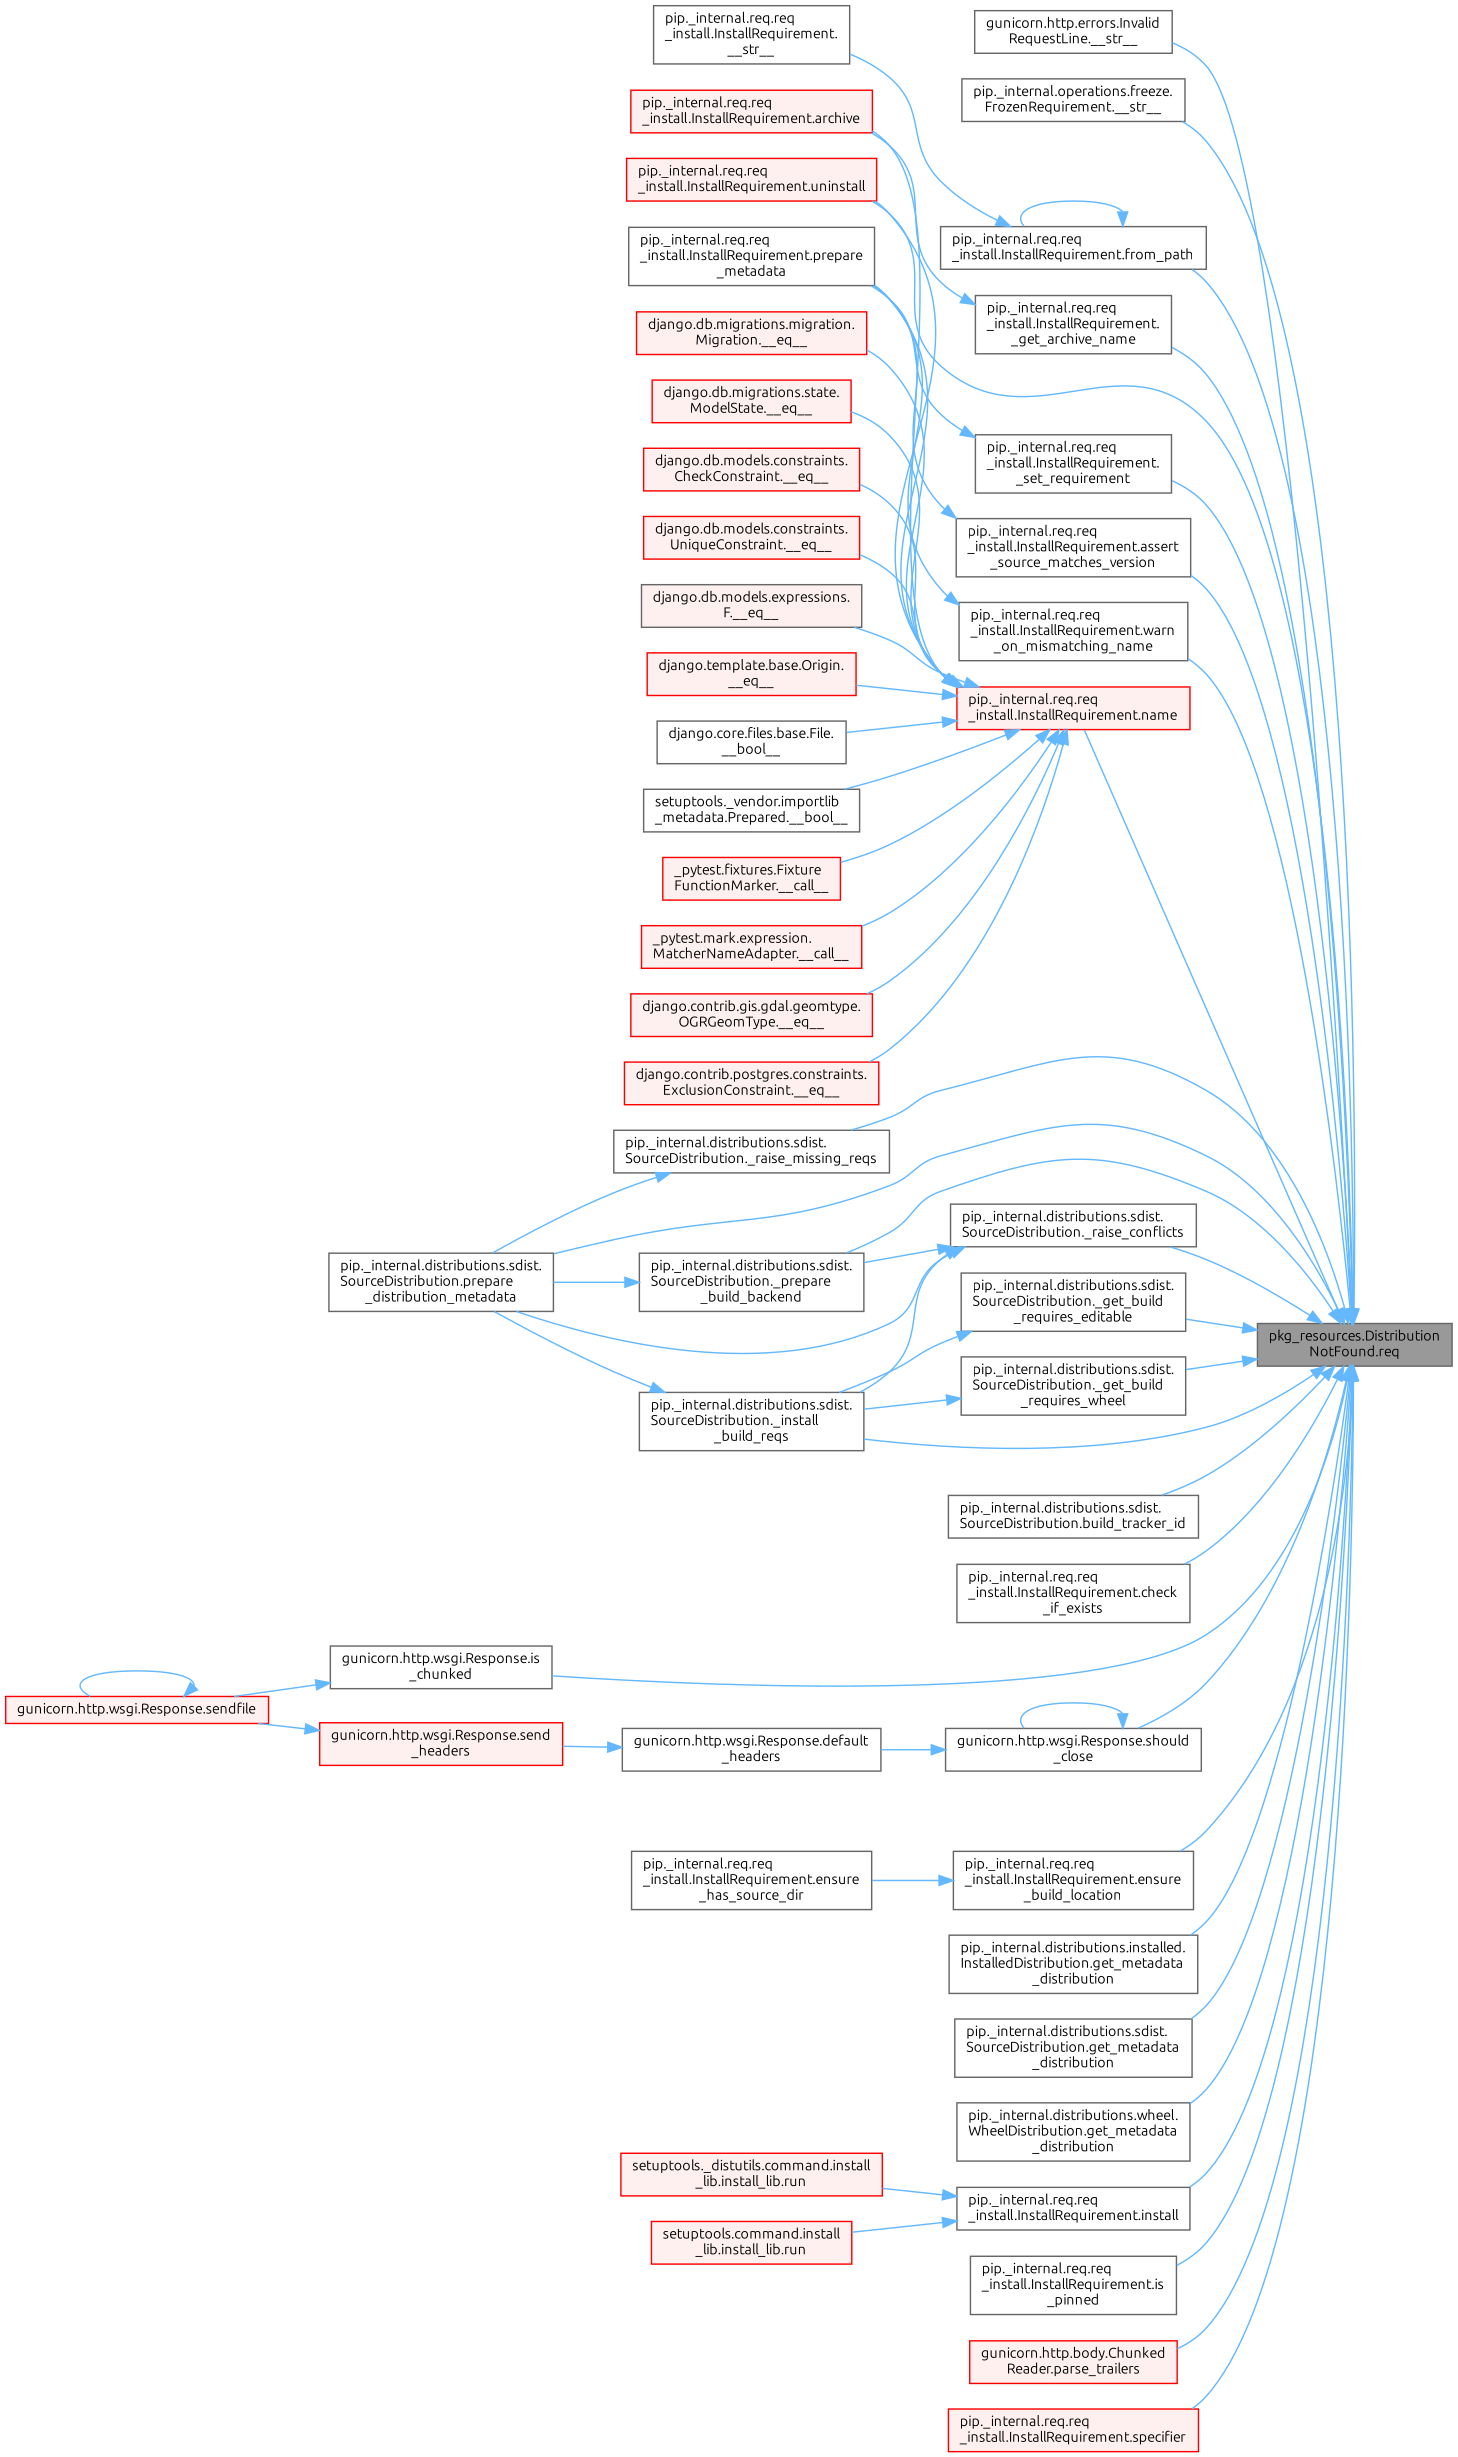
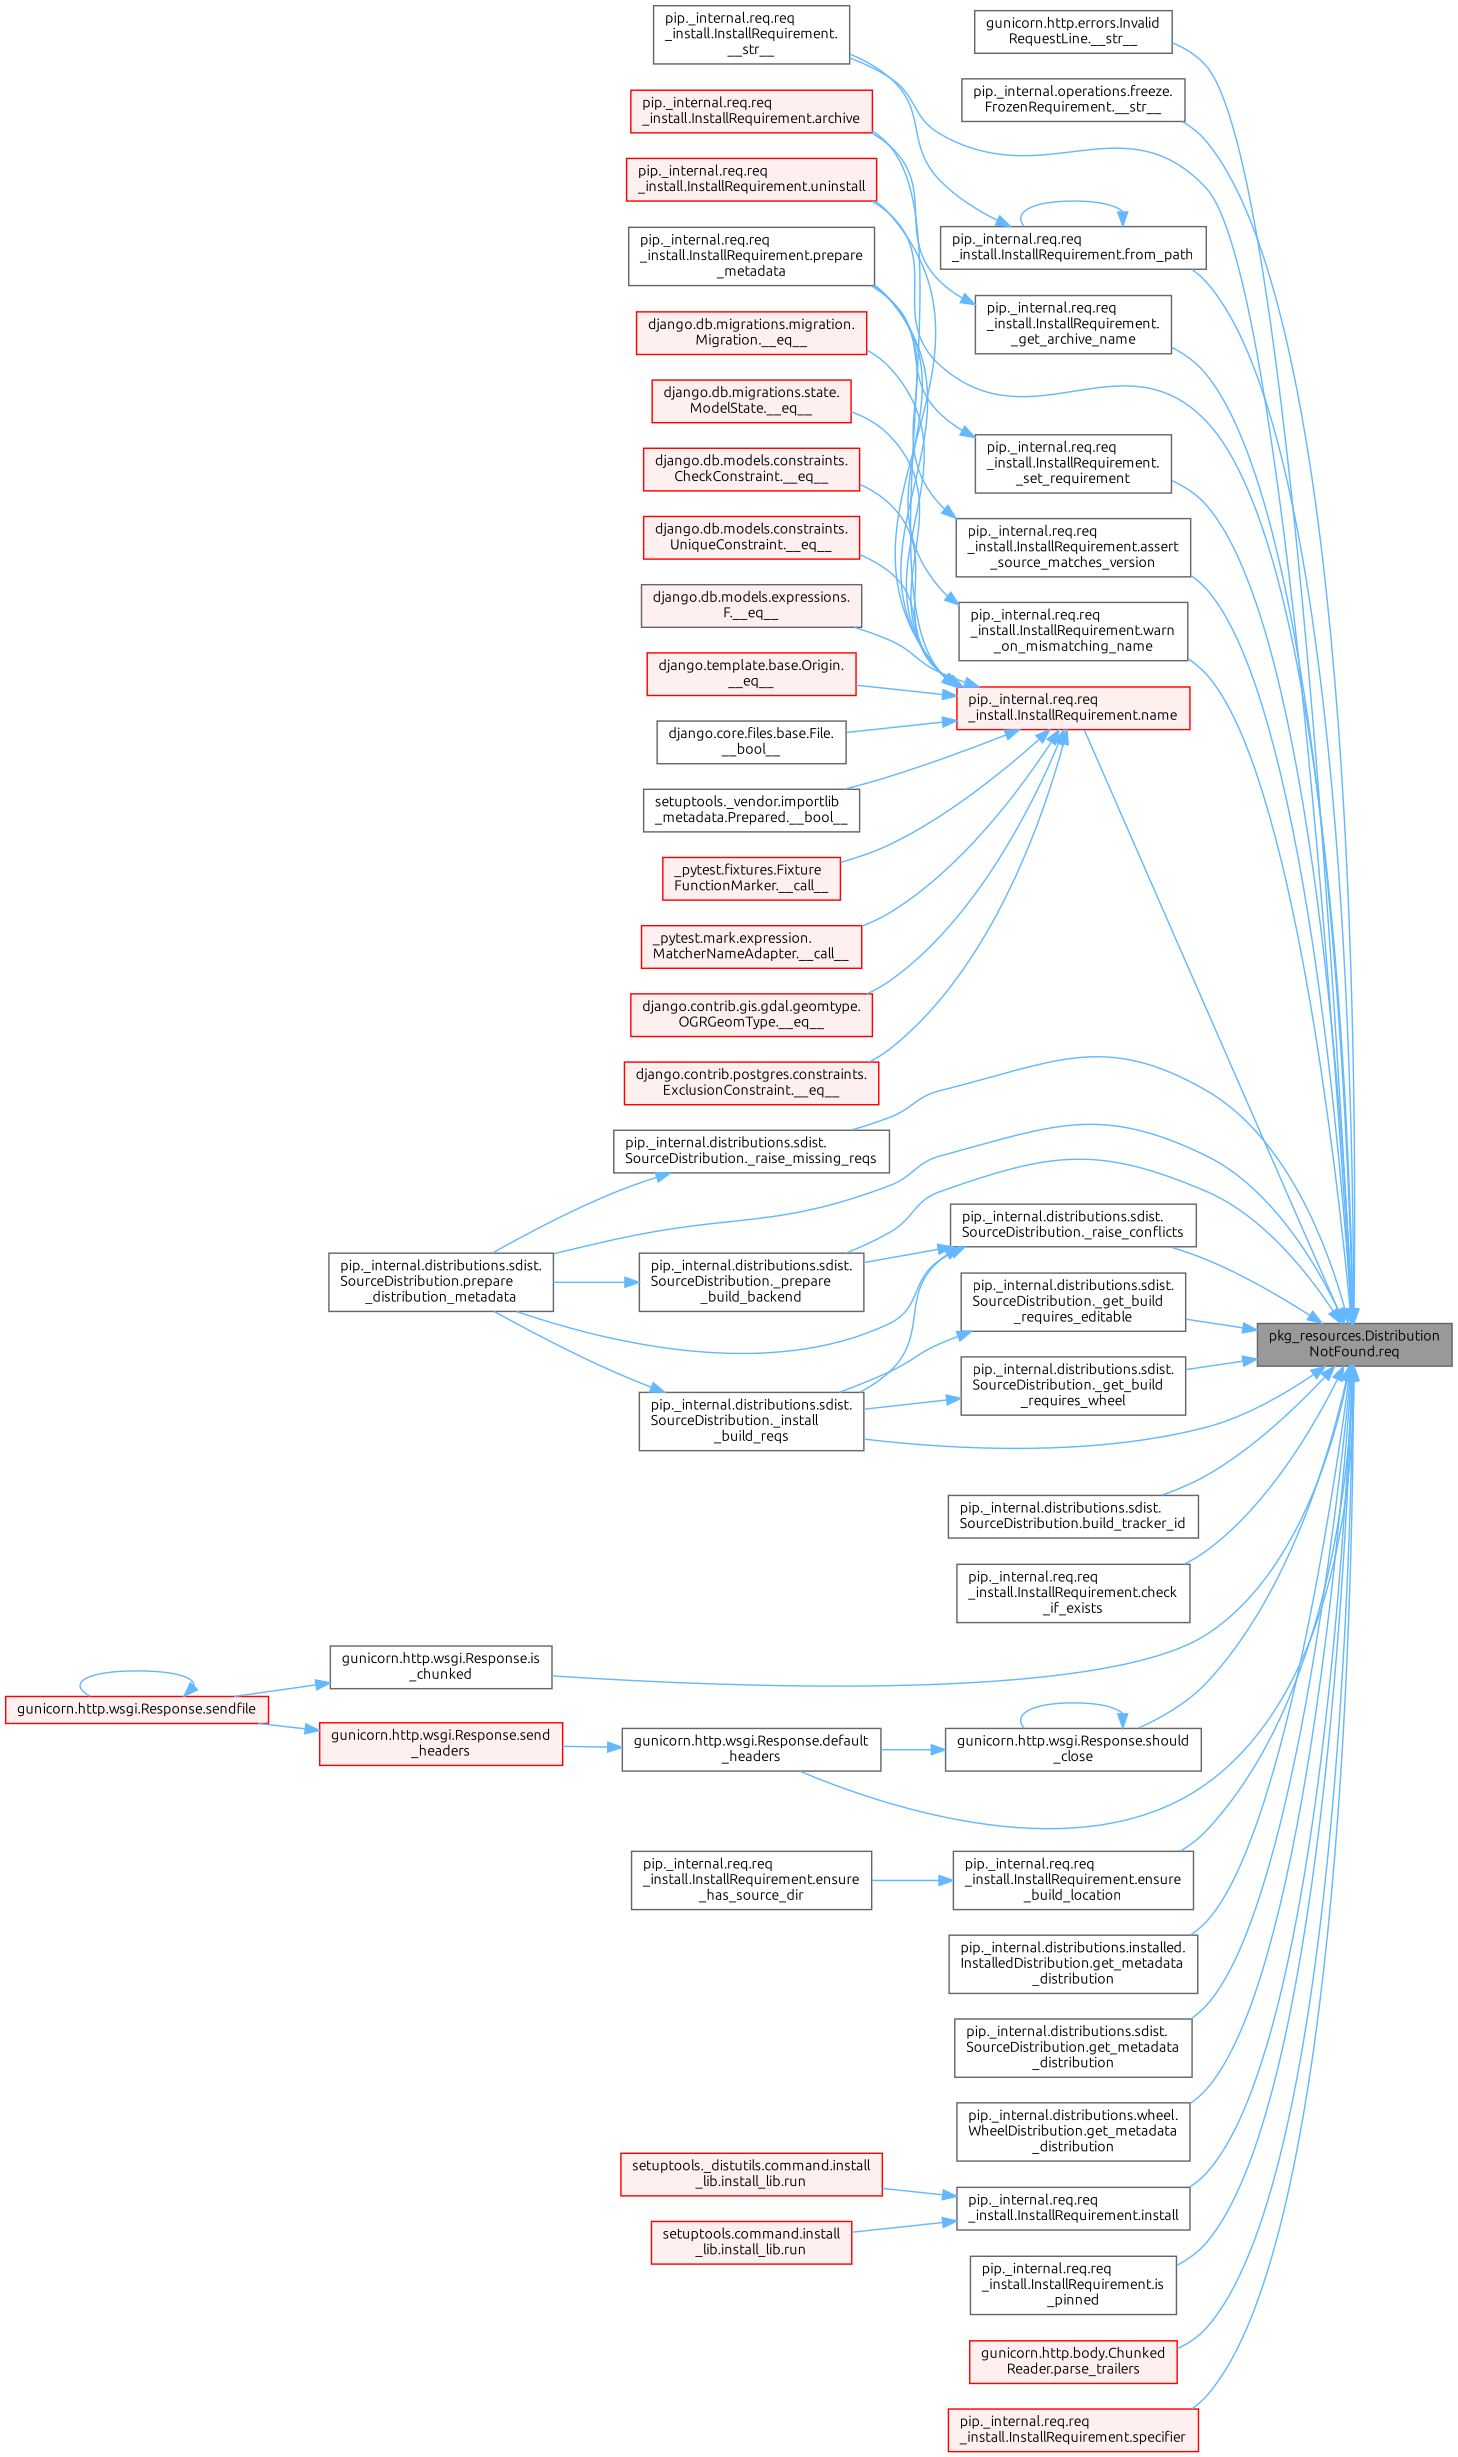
none -> (1285, 543)
none -> (1214, 1777)
